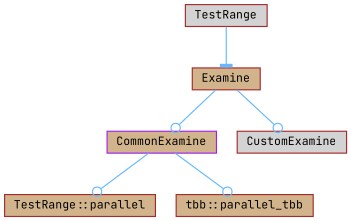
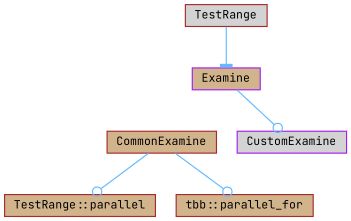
(226, 79) -> (226, 79)
(198, 107) -> none
(162, 142) -> (162, 142)
(292, 142) -> (292, 142)
(245, 206) -> (245, 206)
